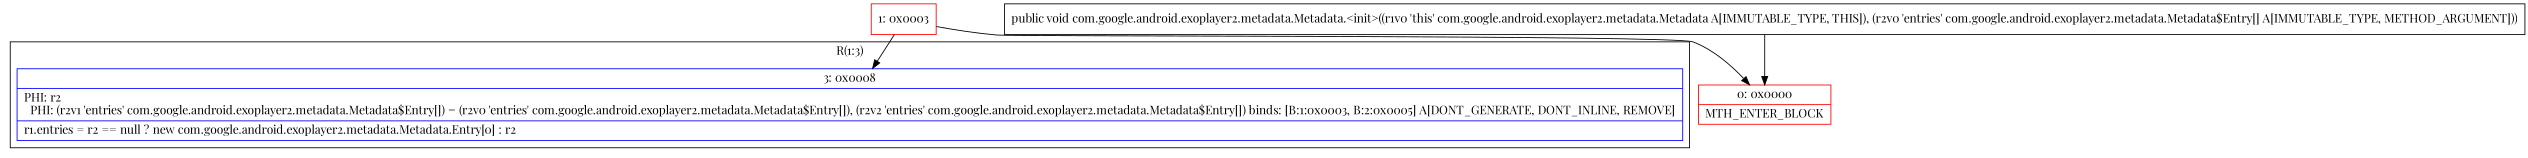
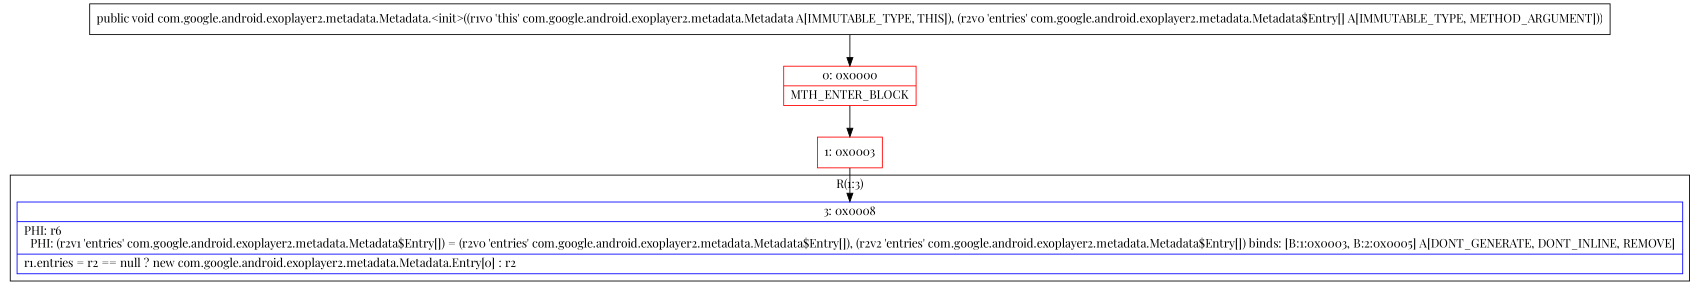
(1346, 36) -> (850, 117)
(44, 98) -> (45, 231)
